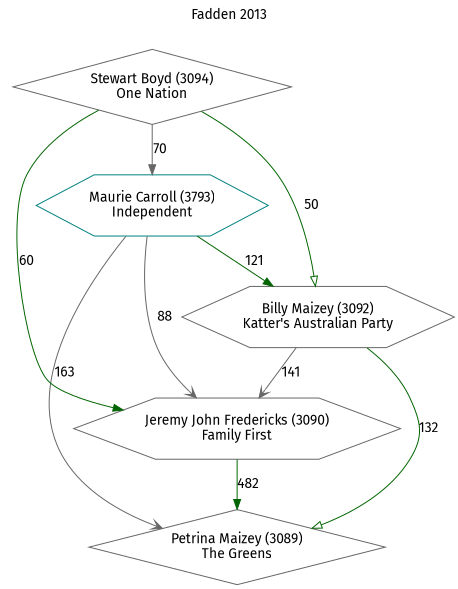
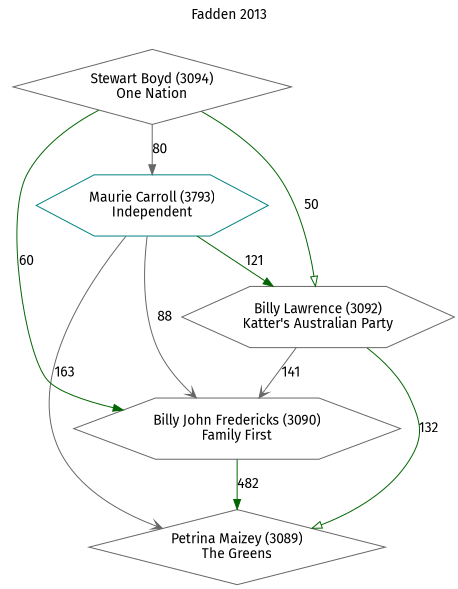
(160, 150) -> (160, 150)
(318, 317) -> (318, 317)
(237, 429) -> (237, 429)
